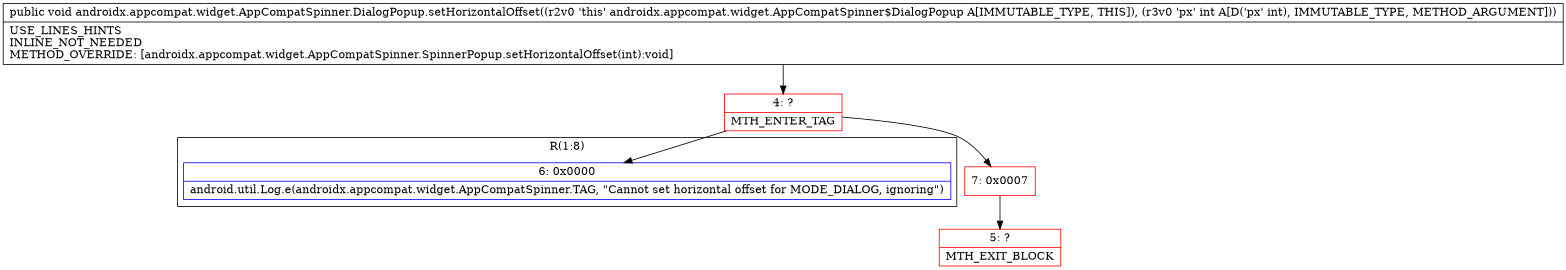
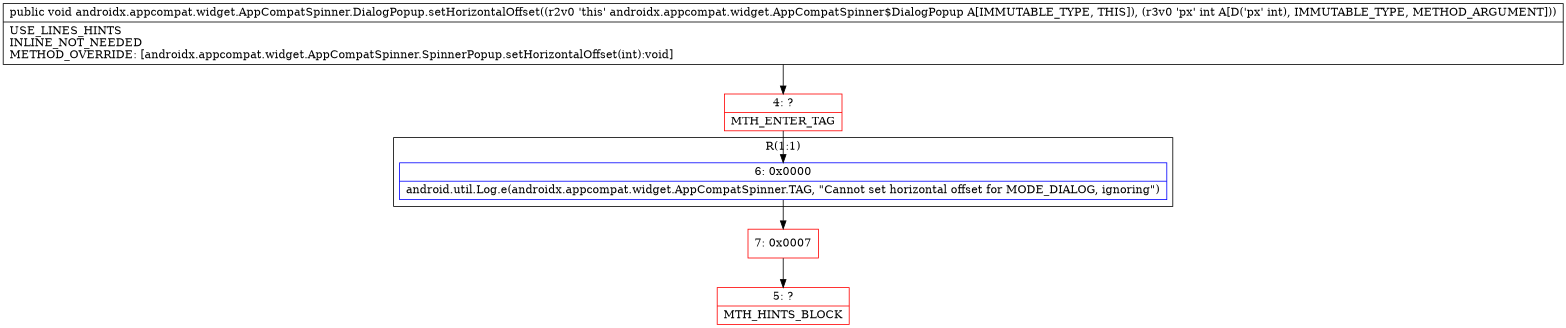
(919, 126) -> (783, 211)
(567, 147) -> (783, 147)
(1000, 256) -> (783, 315)
